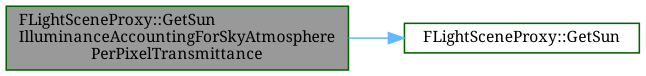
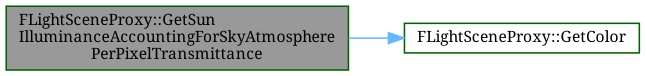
(522, 38) -> (522, 38)
